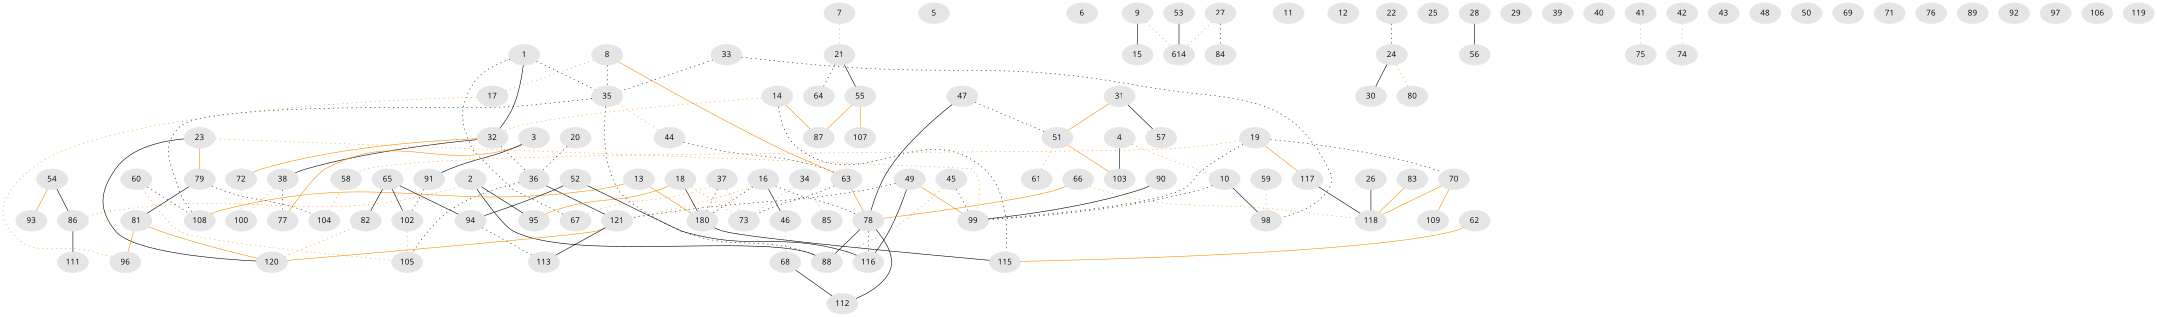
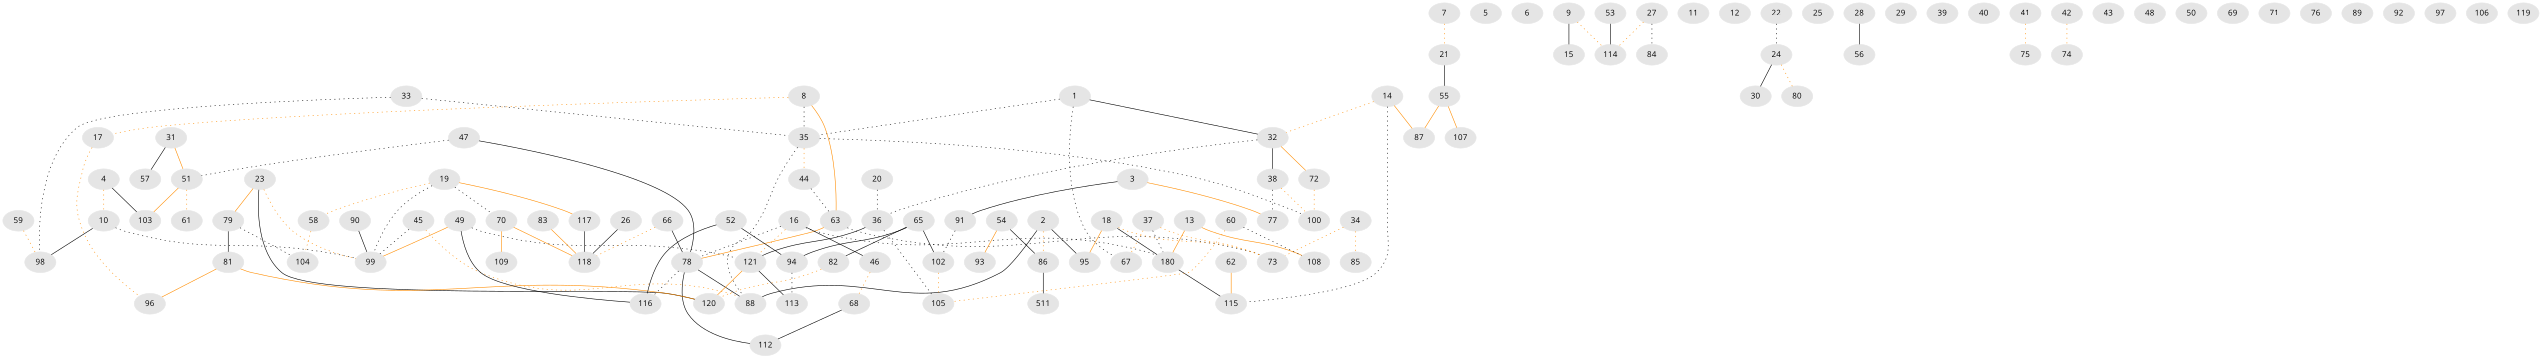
(1179, 55) -> (1610, 55)
(819, 96) -> none
(338, 108) -> (1065, 155)
(971, 206) -> (676, 239)
(73, 262) -> (1043, 304)
